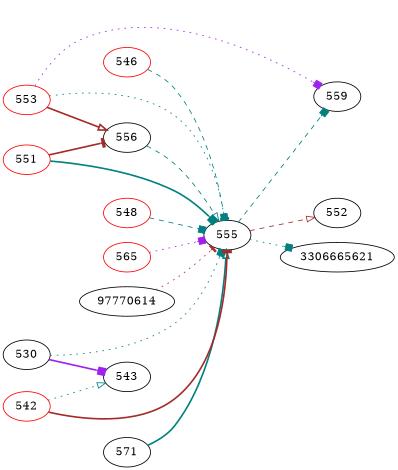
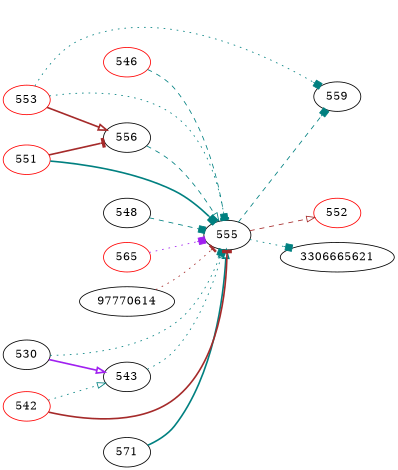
(168, 29) -> (168, 29)
(127, 213) -> (127, 213)
(337, 213) -> (337, 213)
none -> (195, 321)
(73, 365) -> (73, 365)
